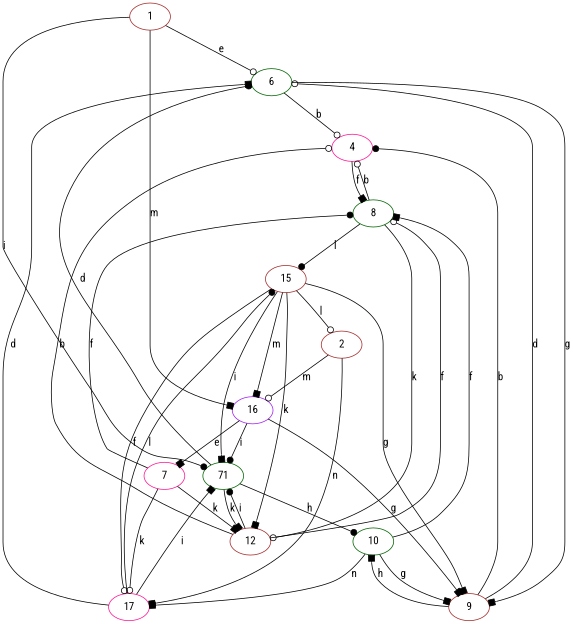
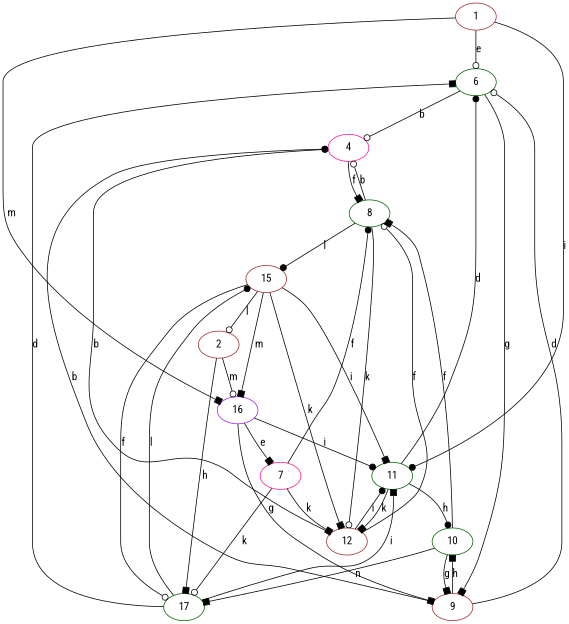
(383, 423) -> none
(223, 476) -> (392, 476)
(335, 476) -> (205, 476)
(129, 607) -> (184, 607)
